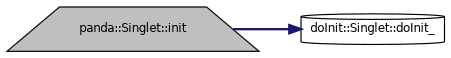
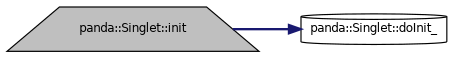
(373, 29) -> (374, 29)
